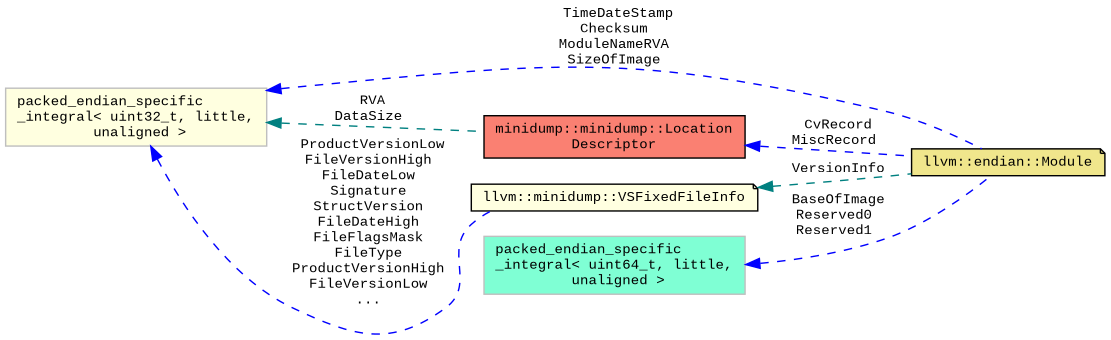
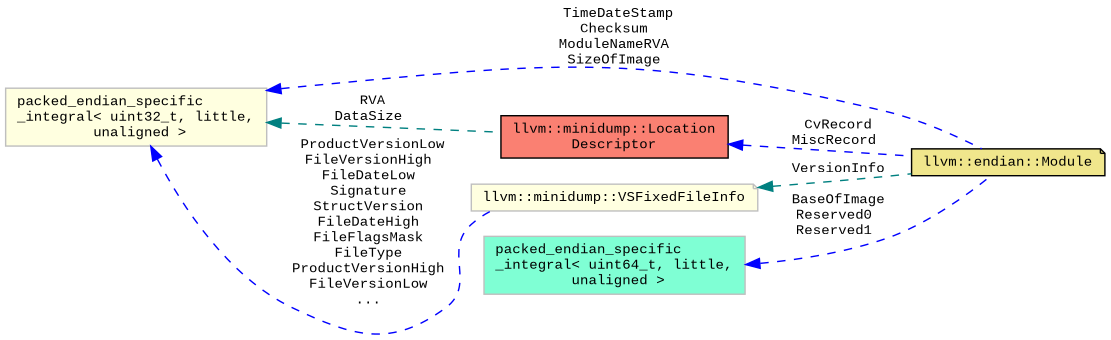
(615, 137) -> (615, 137)
(615, 198) -> (615, 198)
